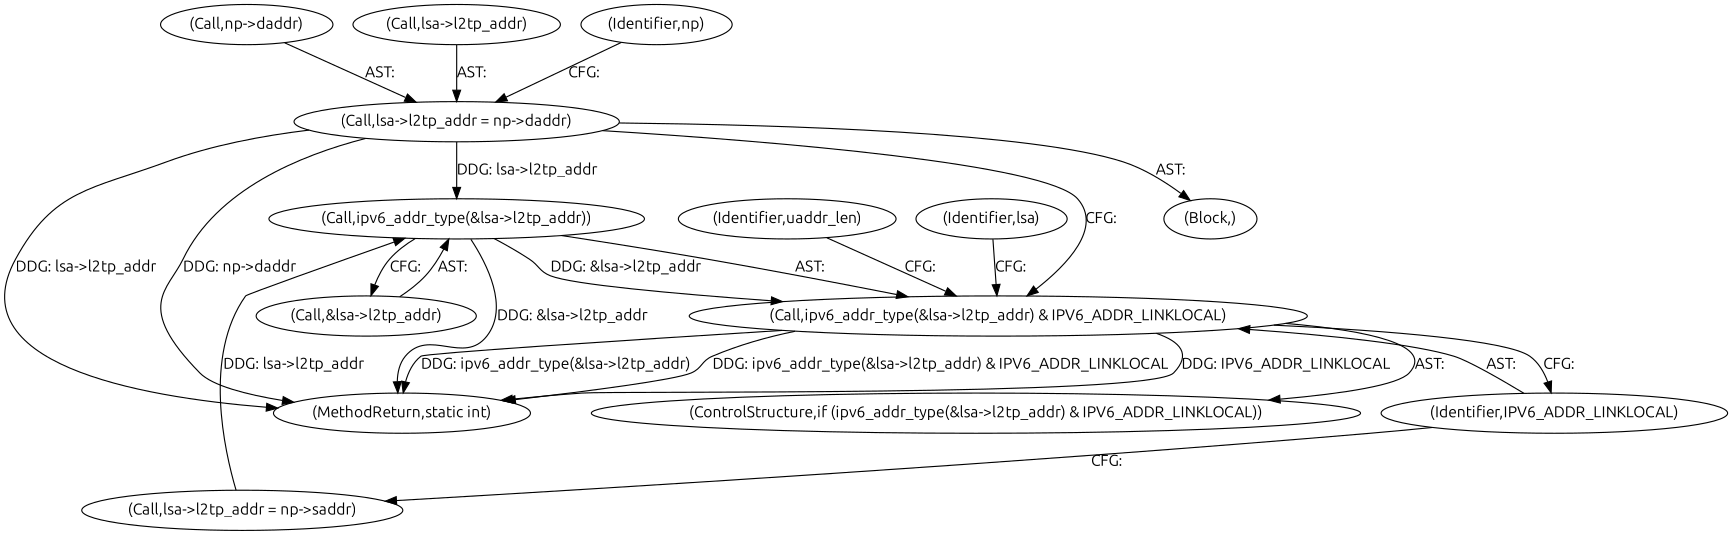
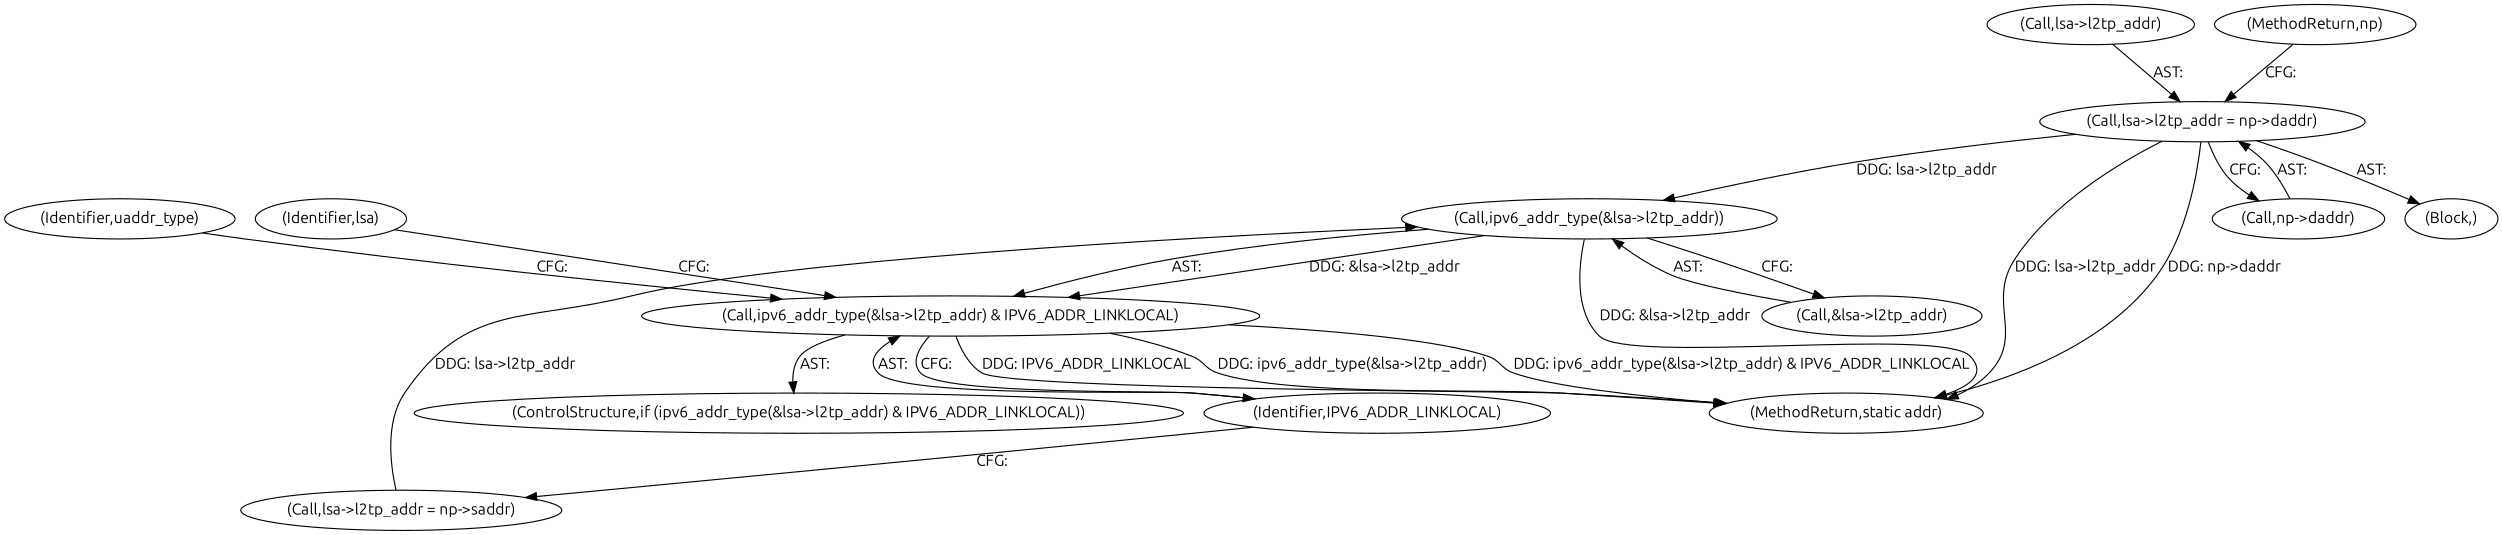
(657, 25) -> (2315, 25)
(898, 156) -> (2224, 172)
(787, 219) -> (120, 219)
(402, 413) -> (1846, 413)
